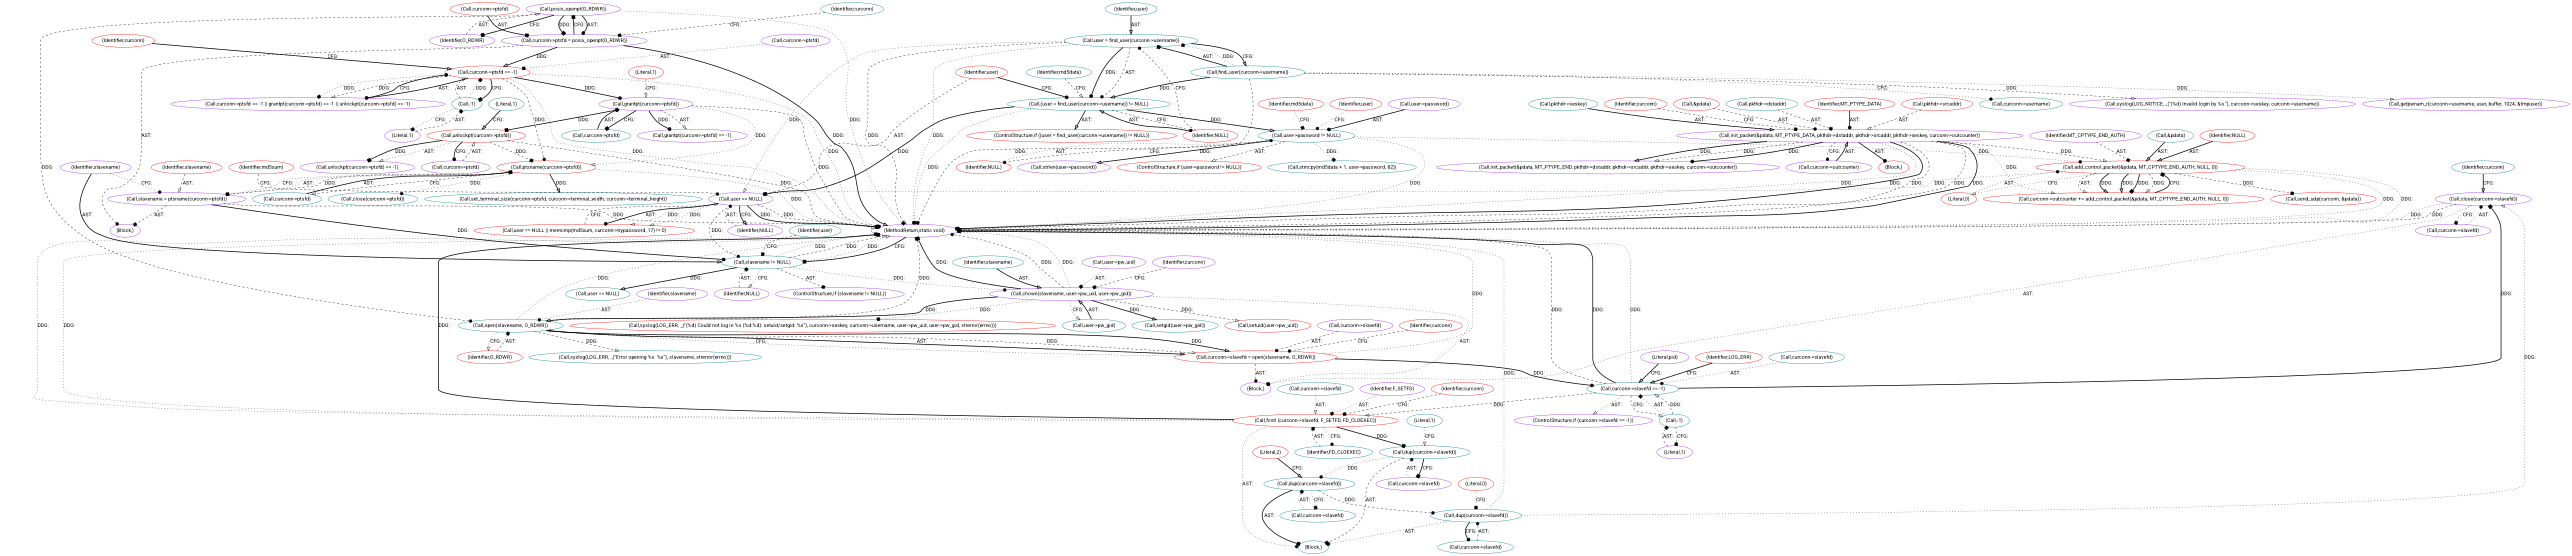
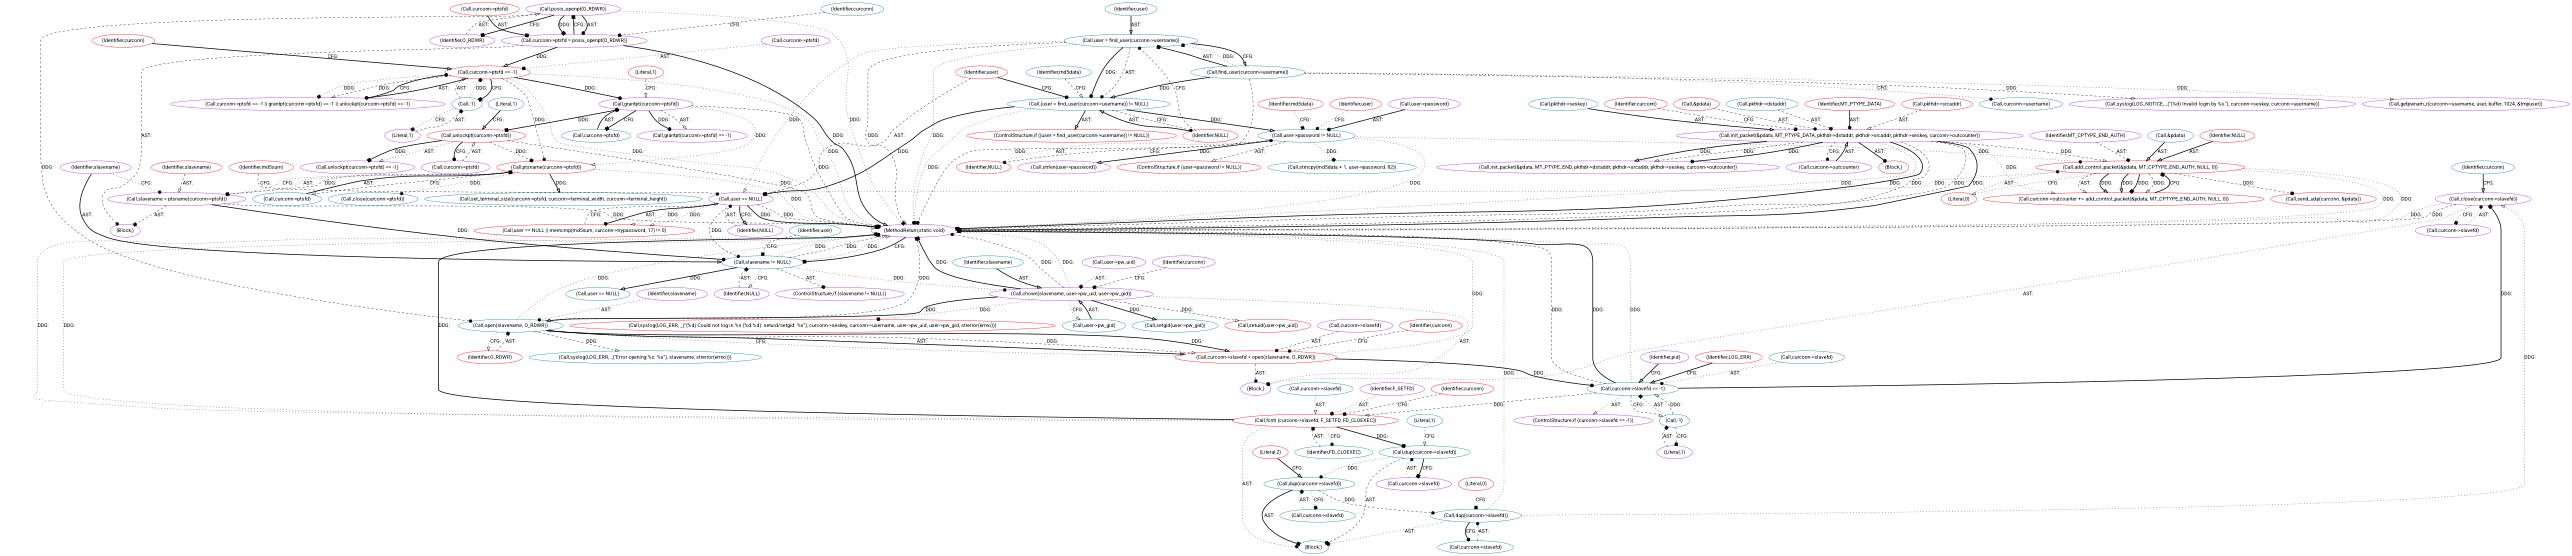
(1665, 357) -> (1665, 357)
